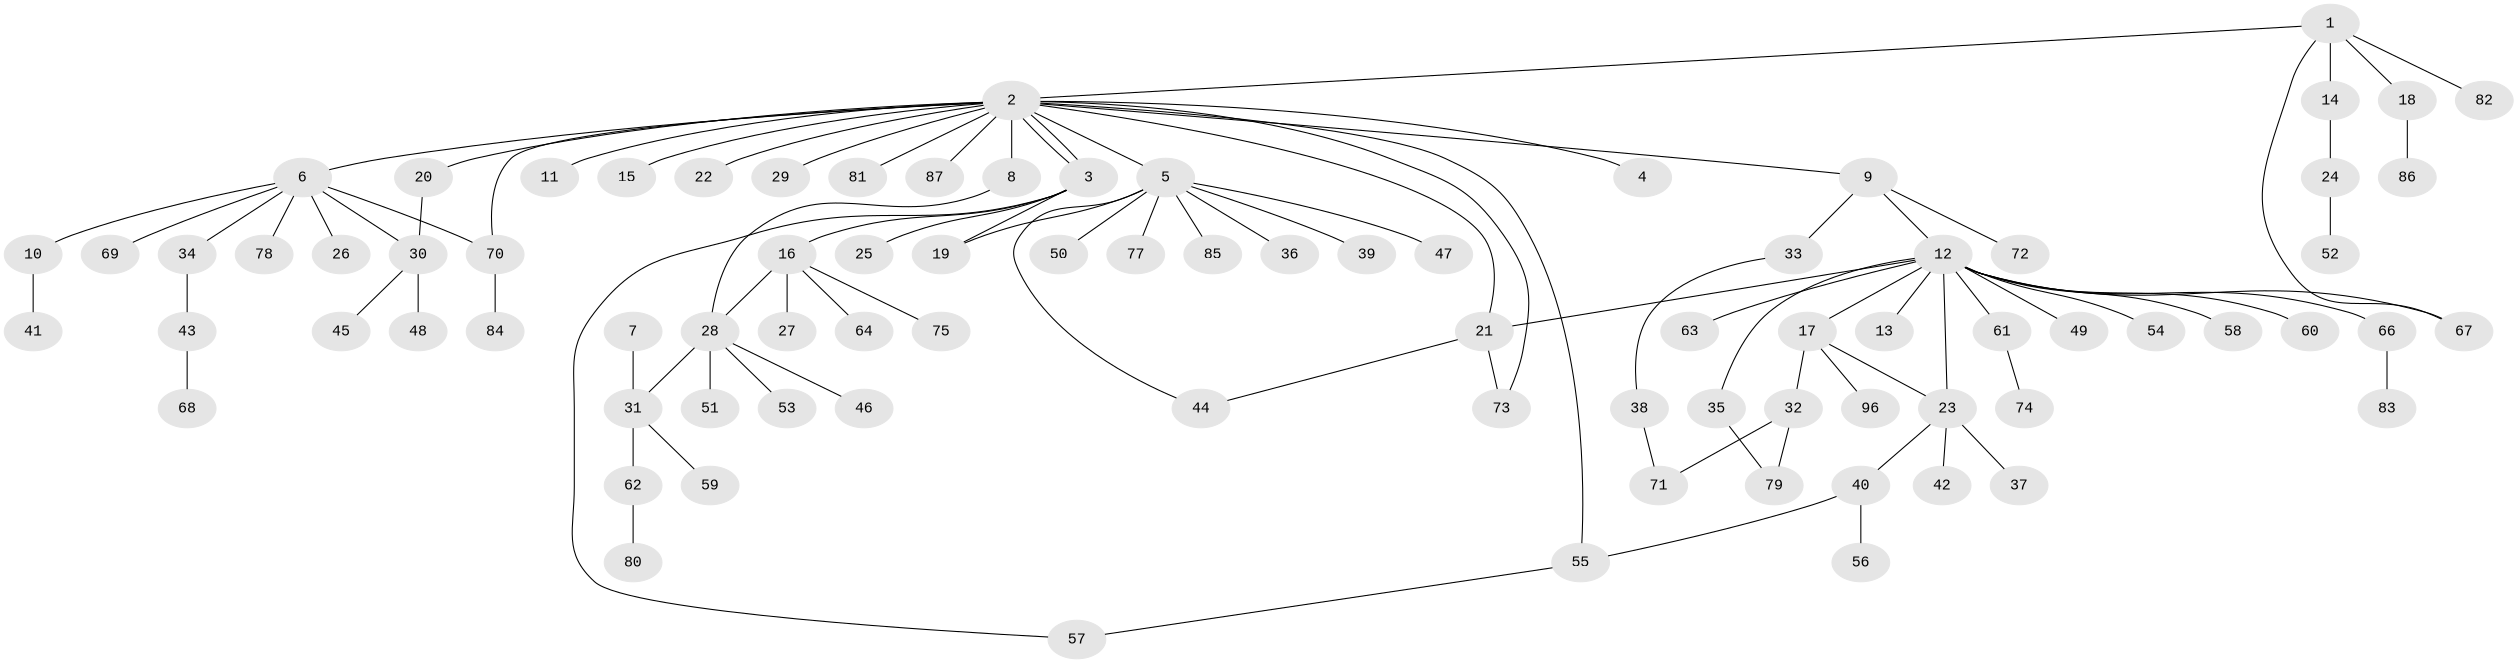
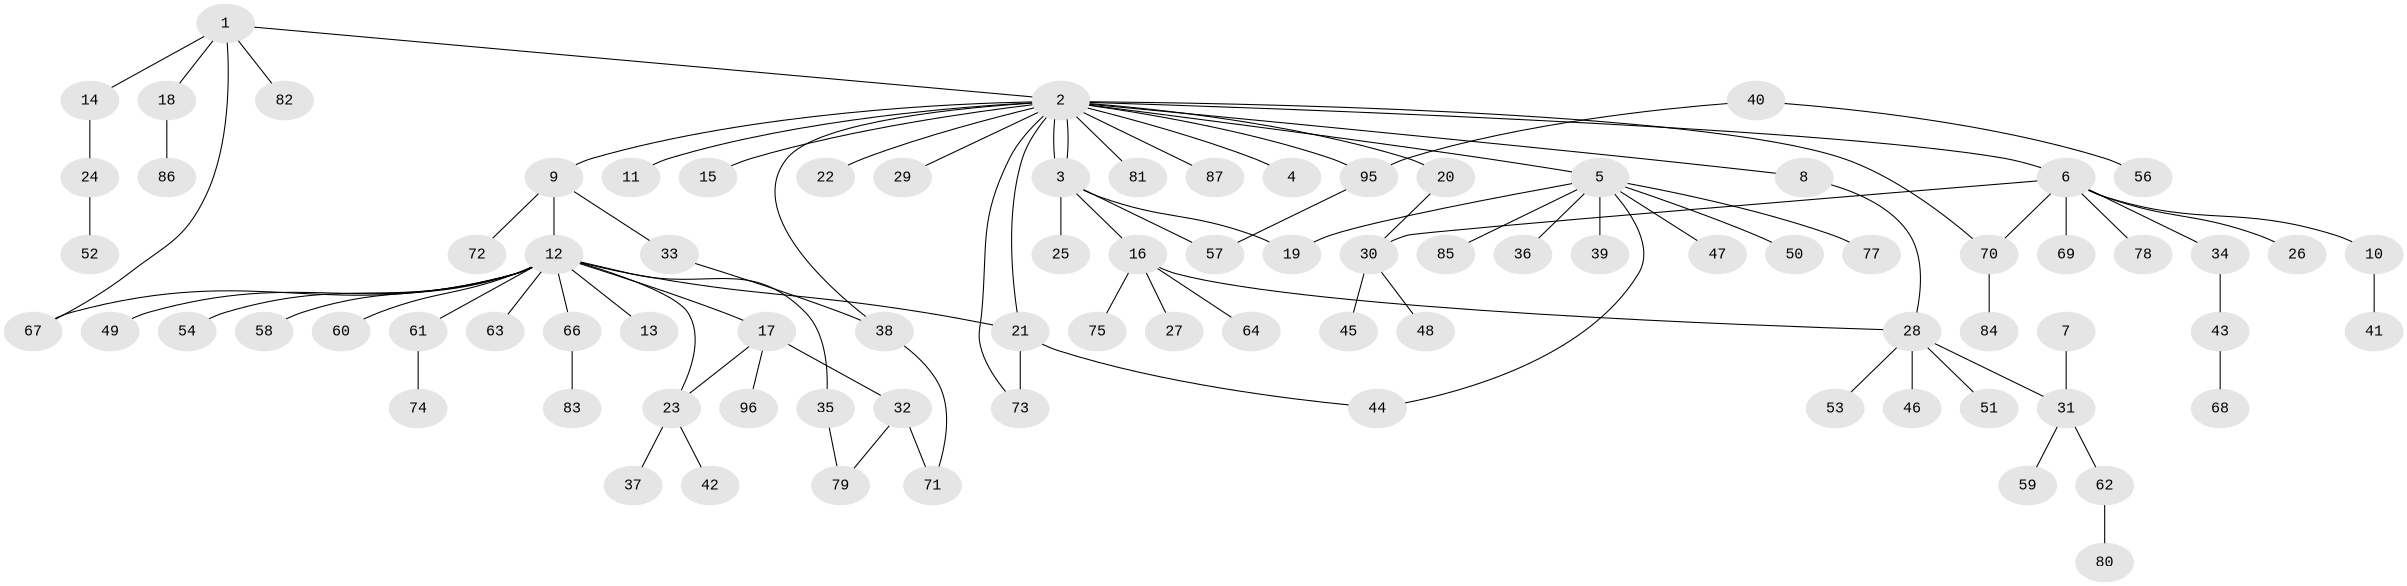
none -> (785, 161)
(1904, 447) -> none
(1581, 563) -> (1369, 178)
